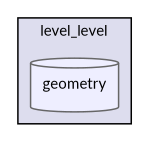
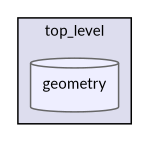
(75, 32) -> (75, 32)
